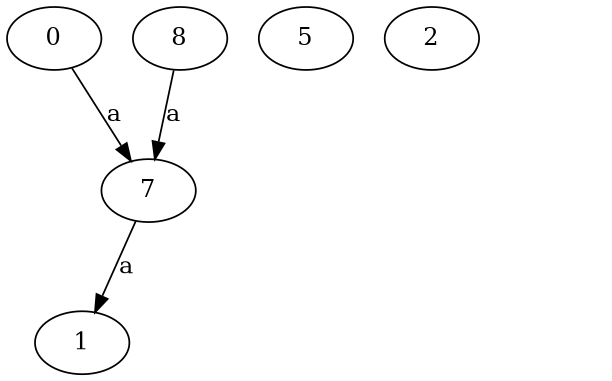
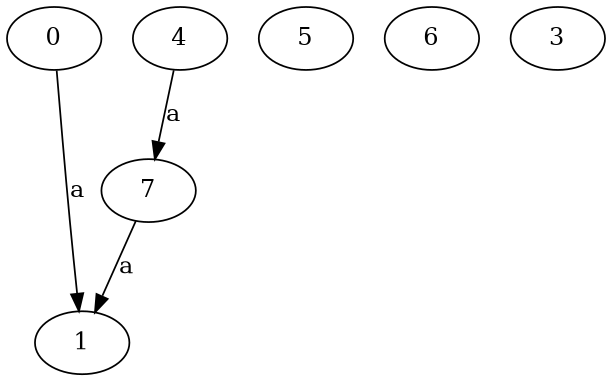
(180, 38) -> (180, 38)
(432, 38) -> (432, 38)
none -> (558, 38)
(97, 107) -> (66, 182)
